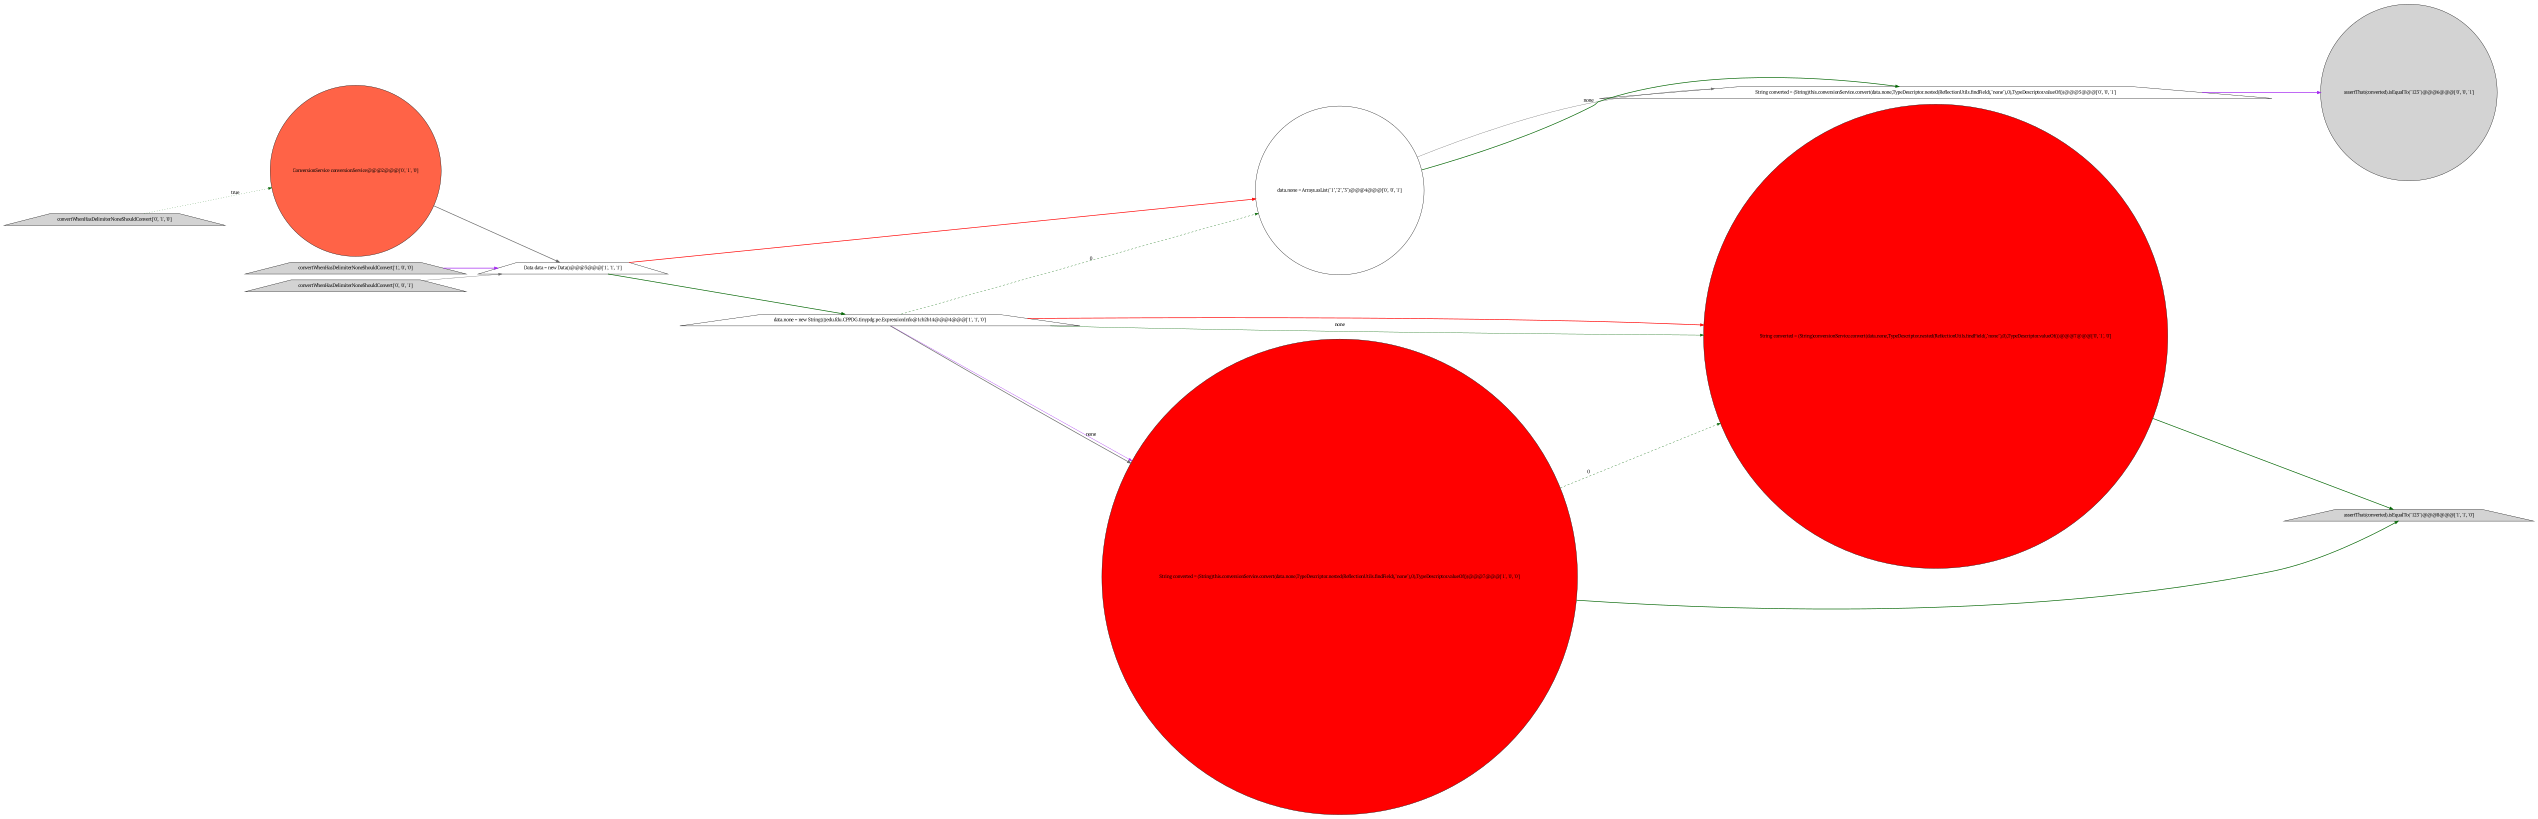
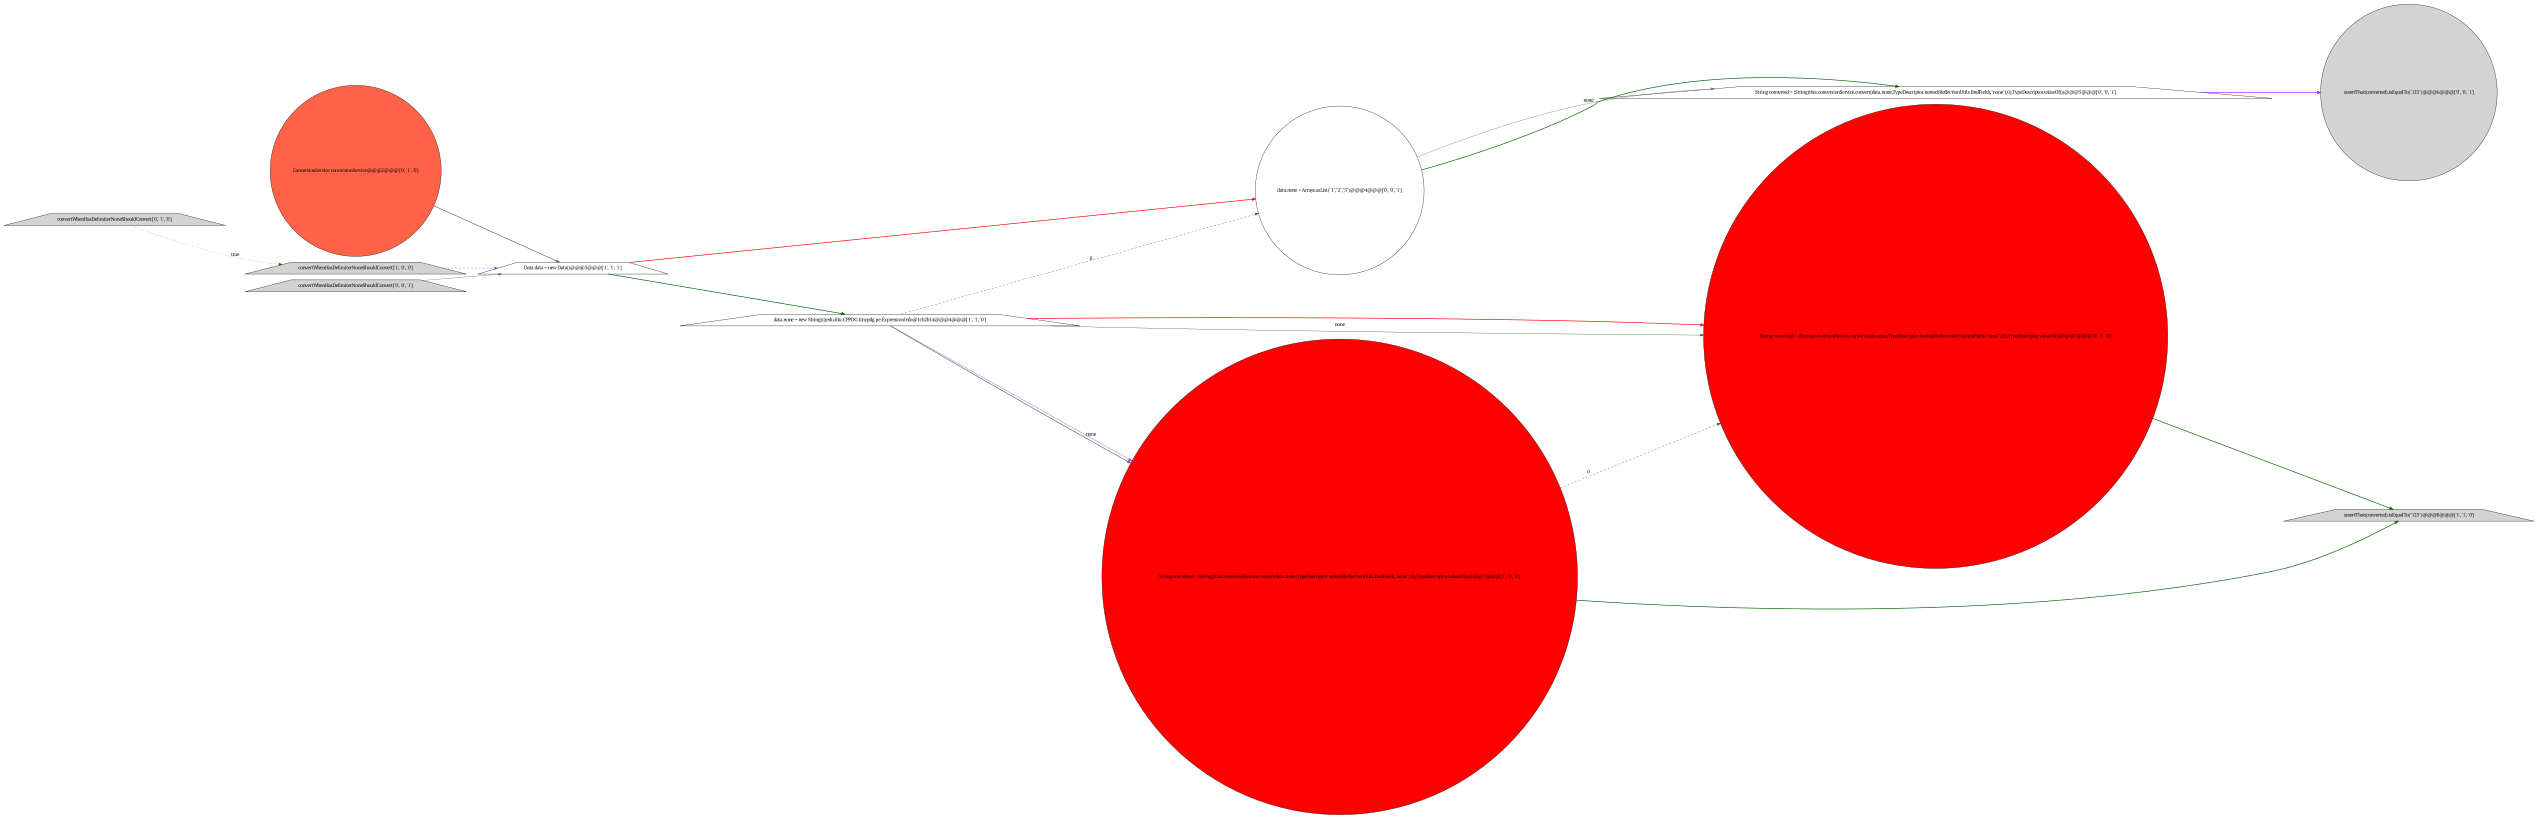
(206, 201) -> (203, 249)
(469, 268) -> (469, 268)
